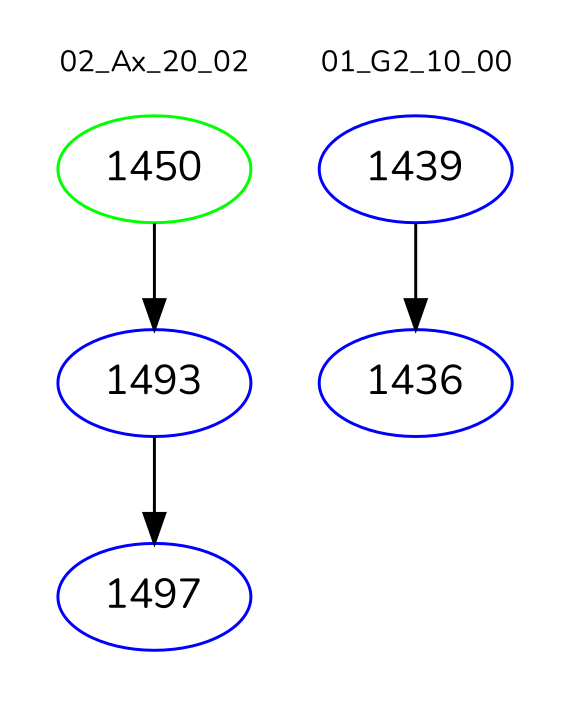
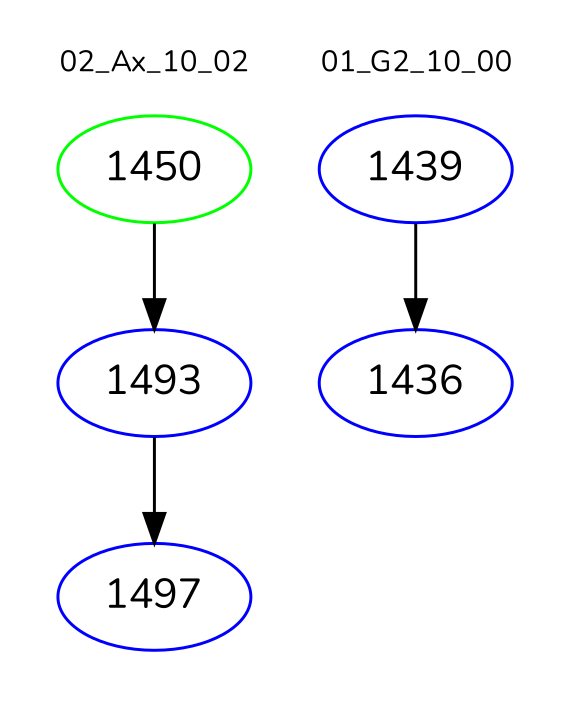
(154, 64) -> (154, 64)
